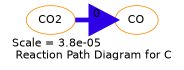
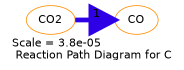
(95, 14) -> (95, 14)
